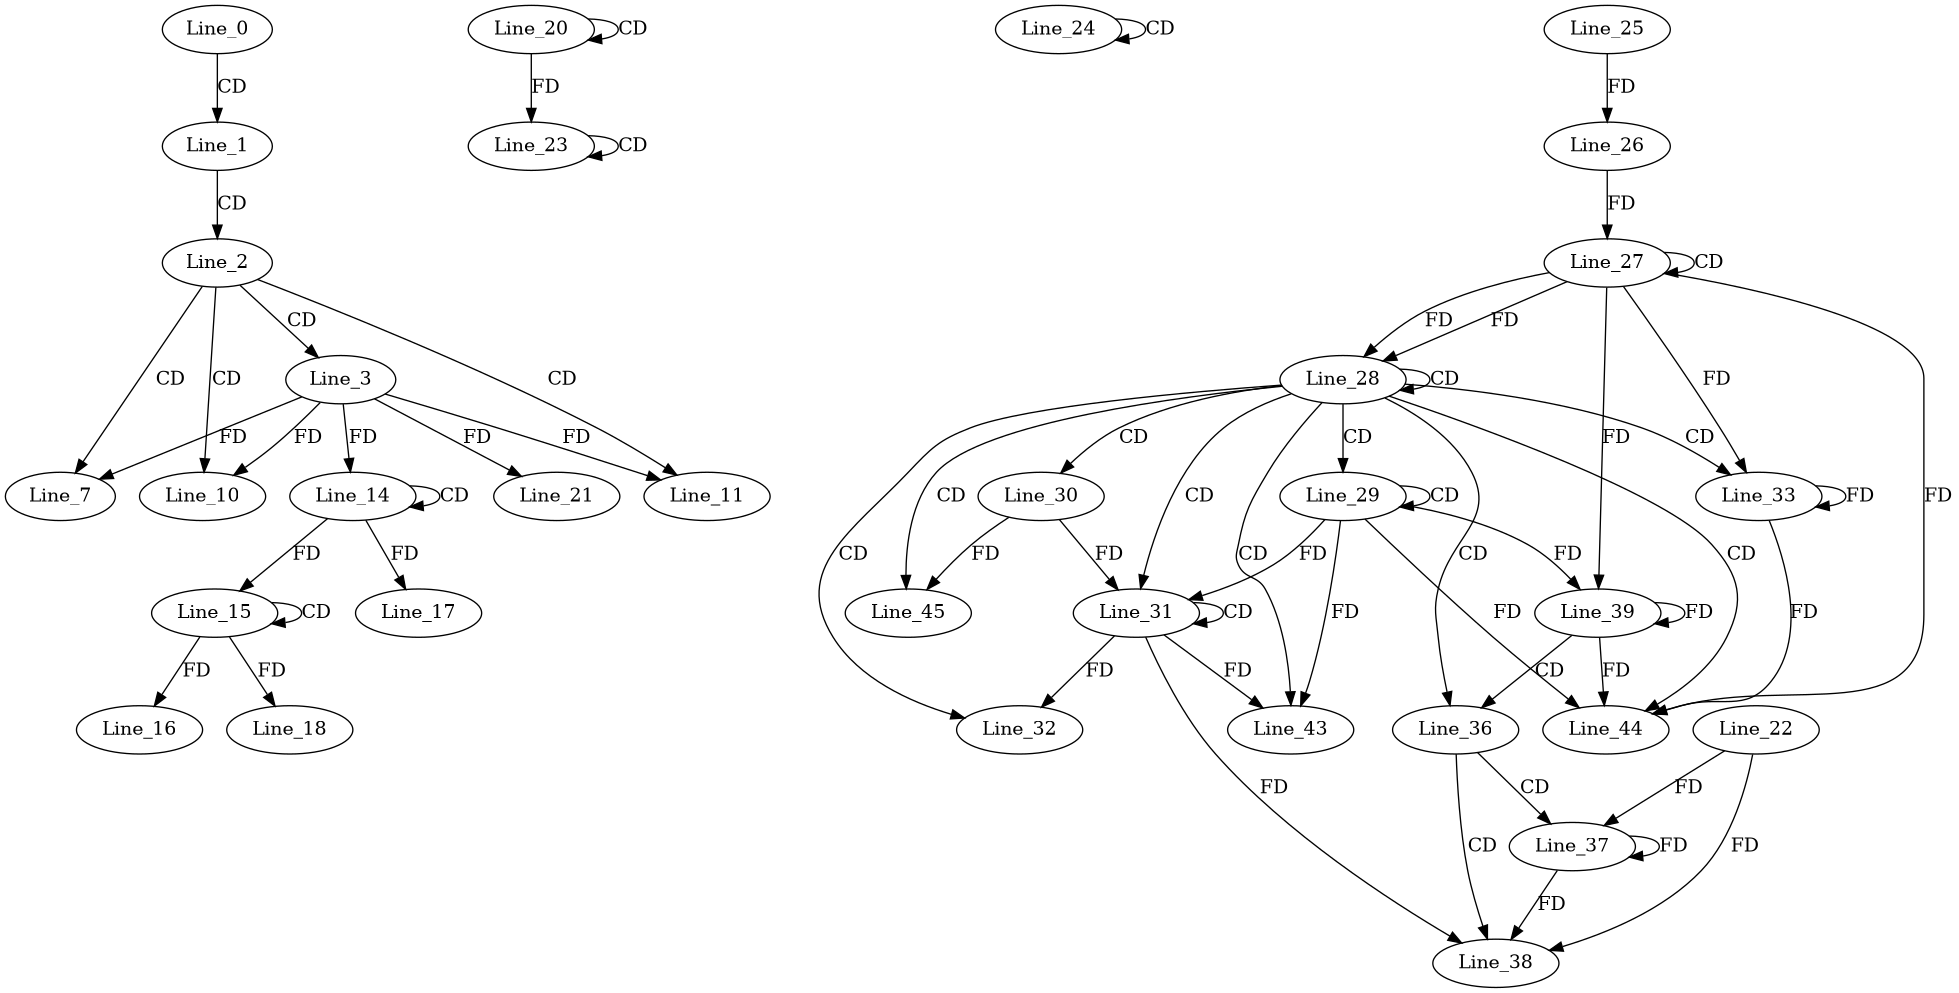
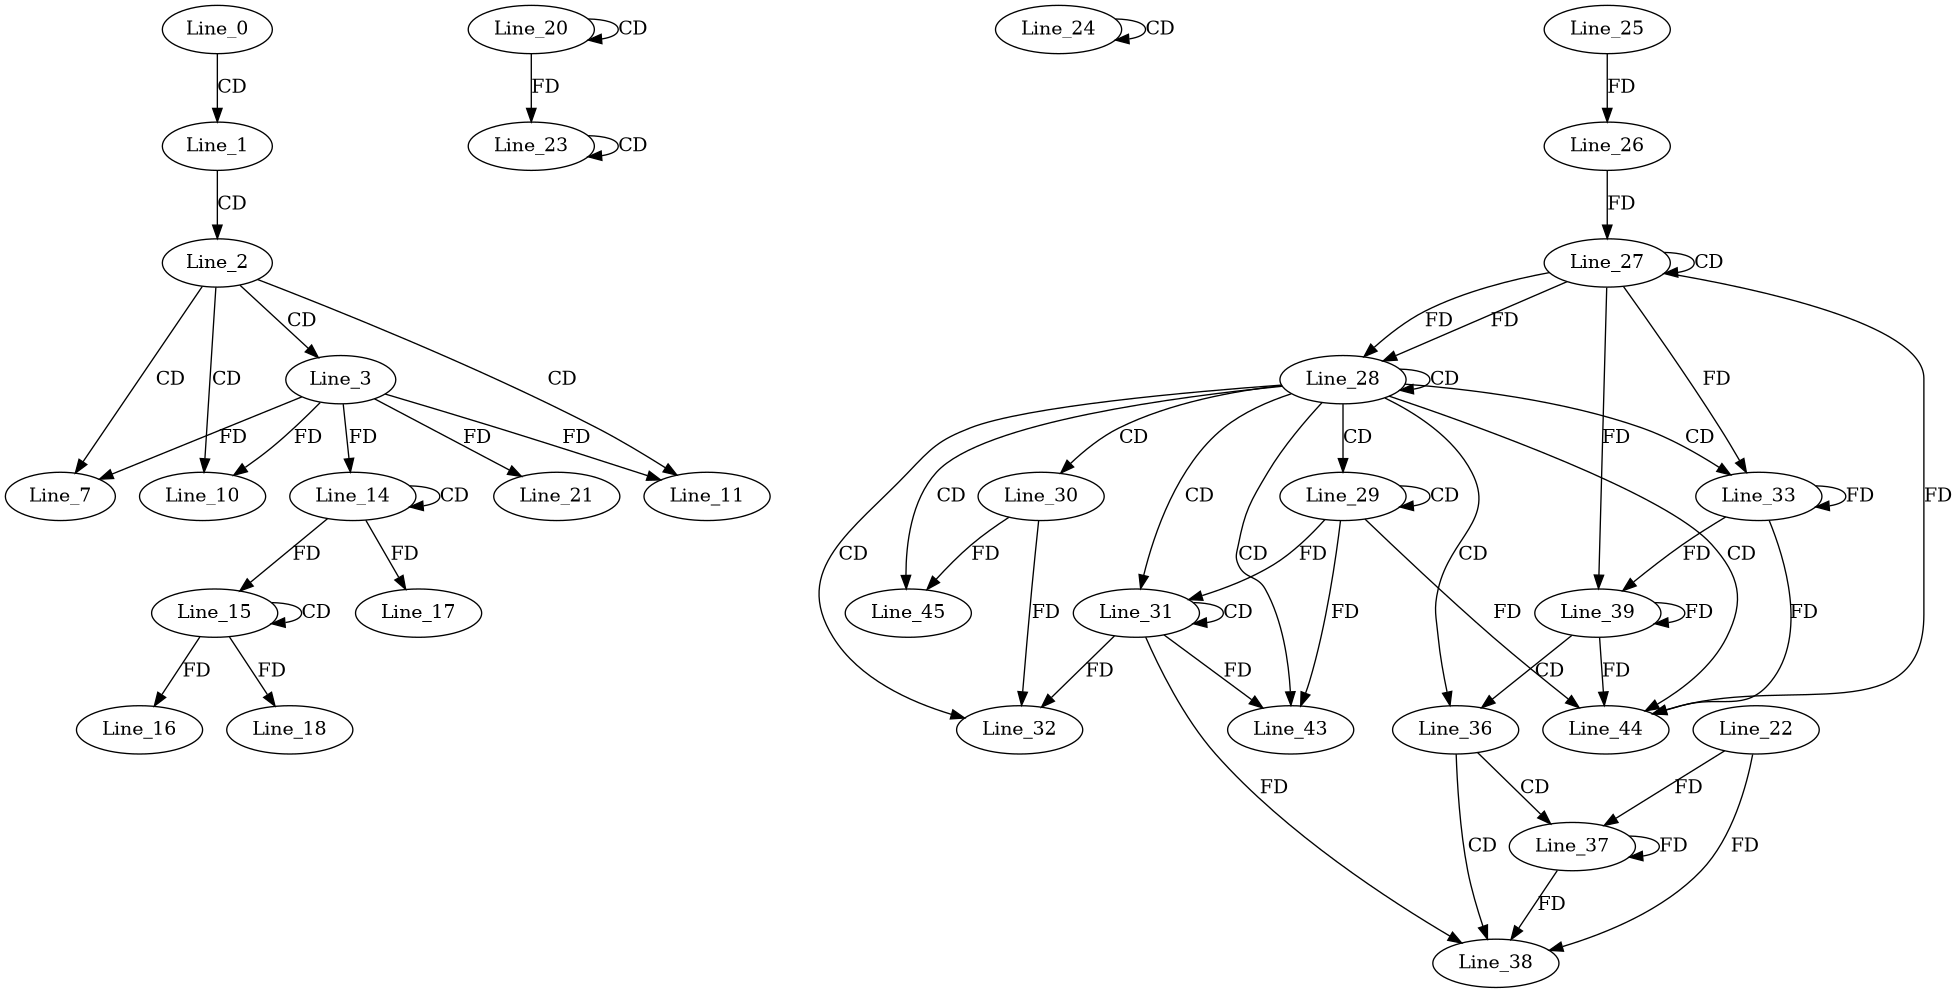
(1493, 529) -> (1678, 548)
(1084, 550) -> (1030, 606)
